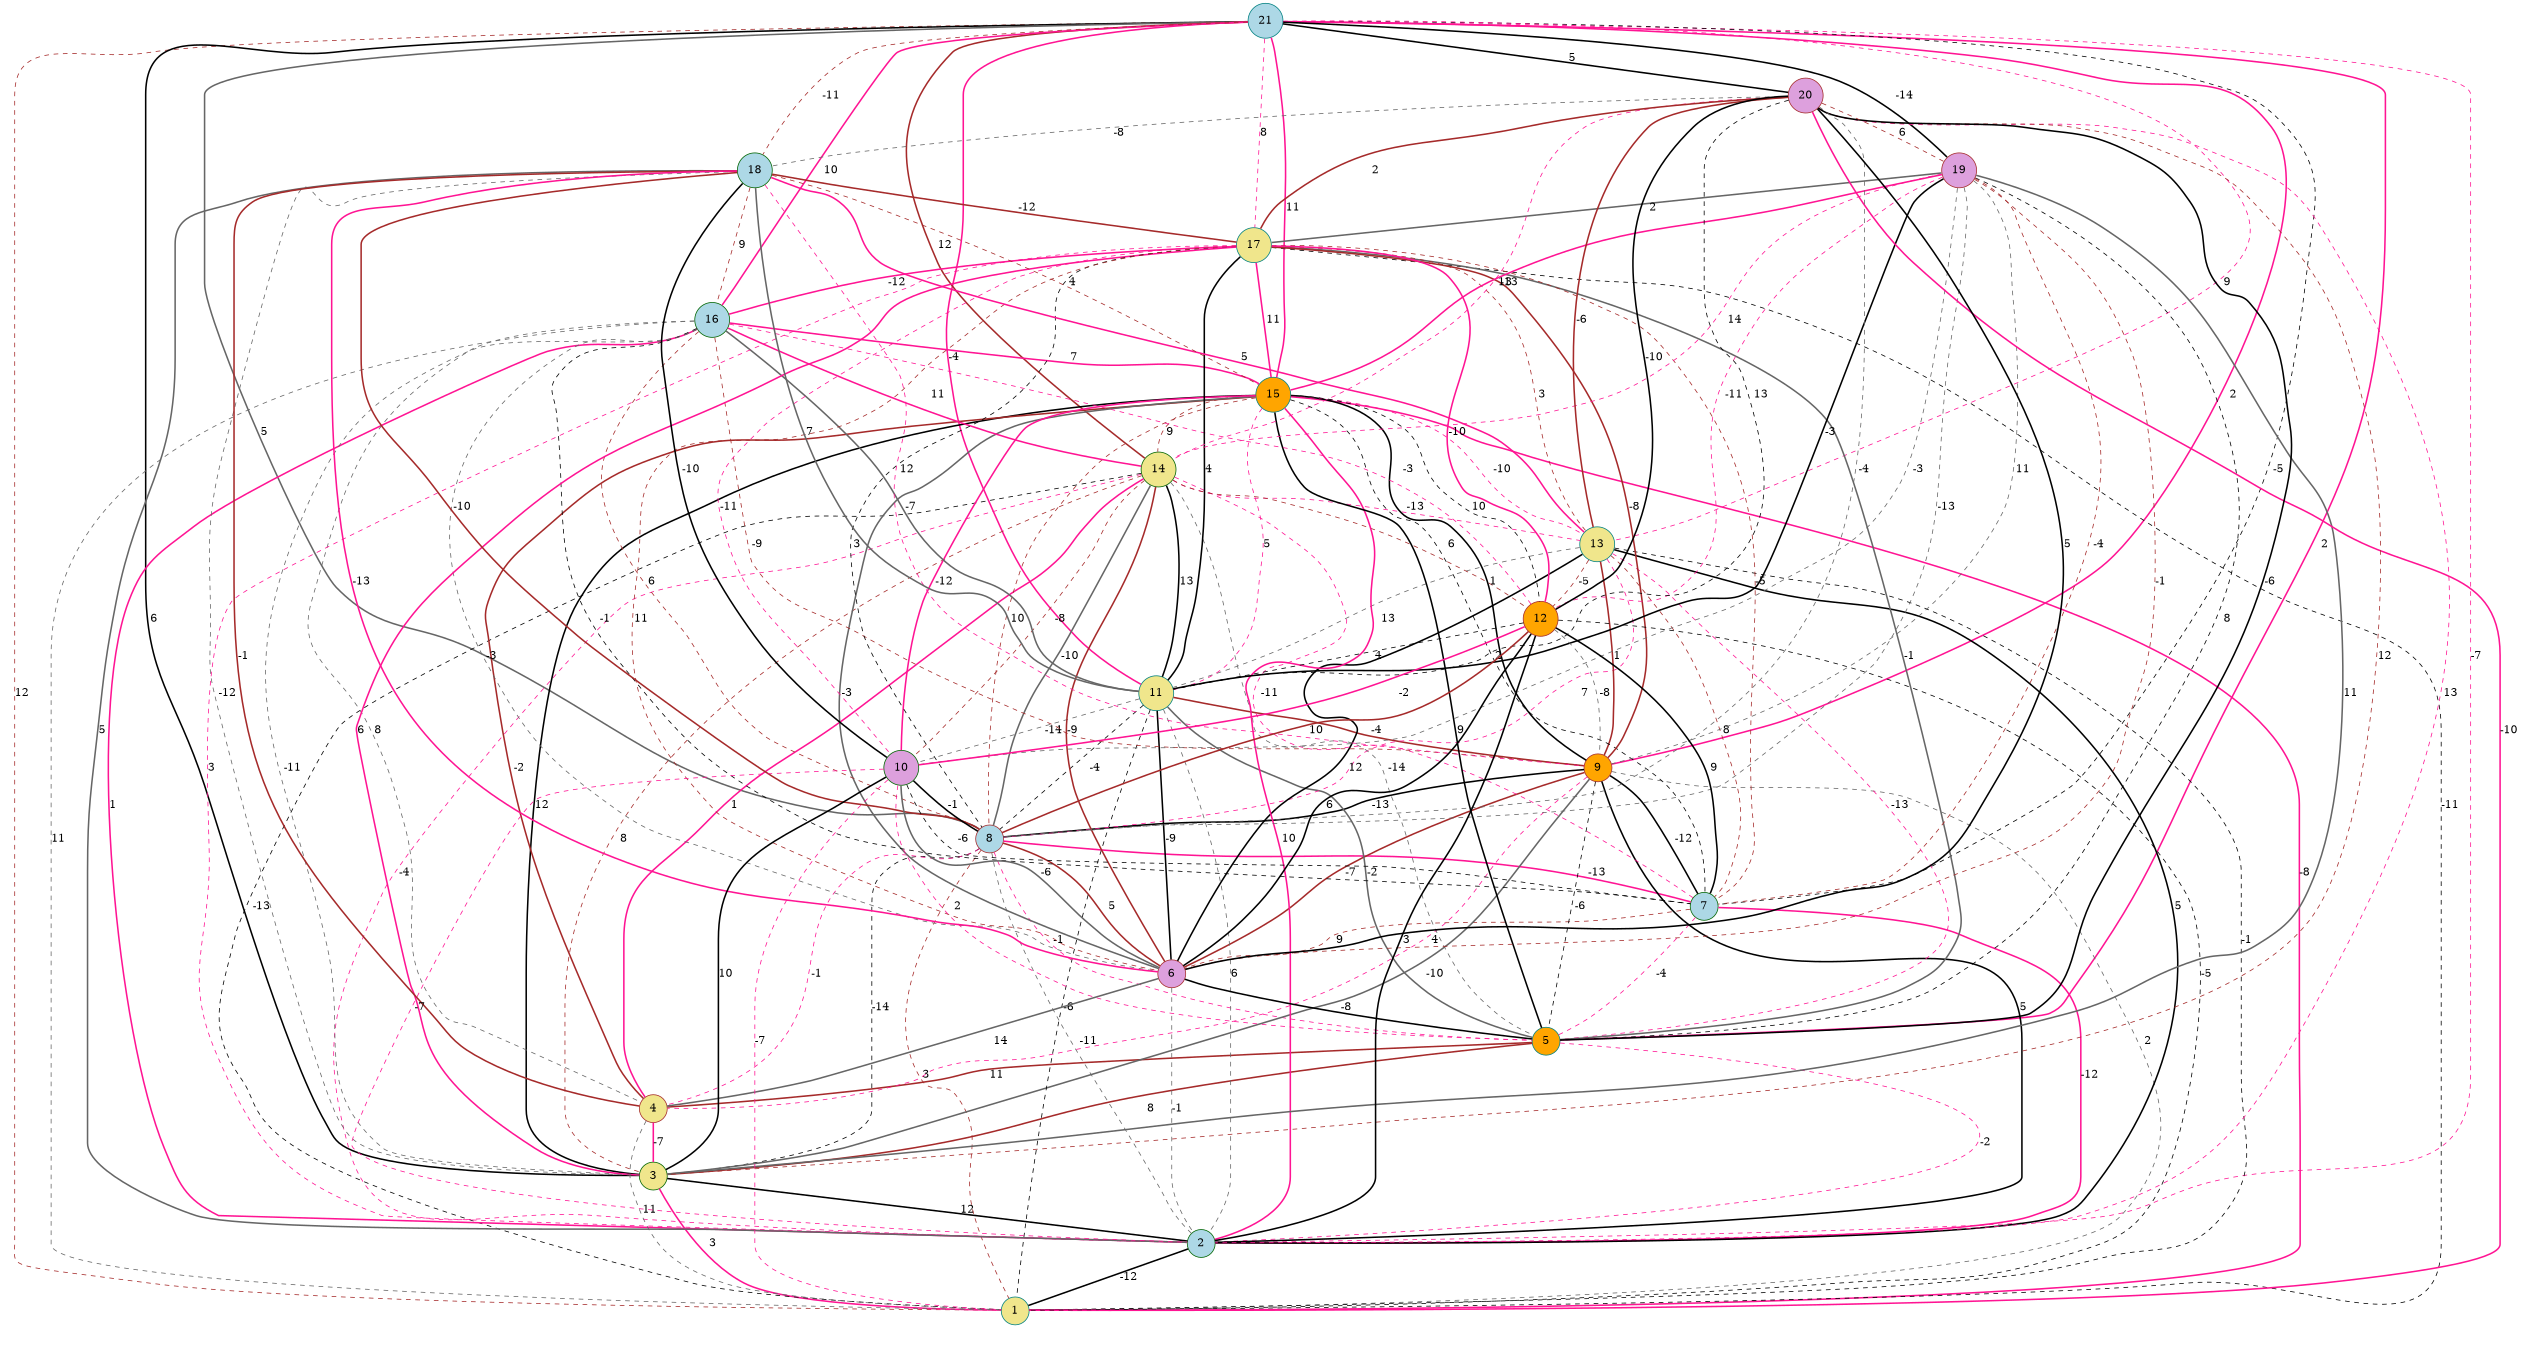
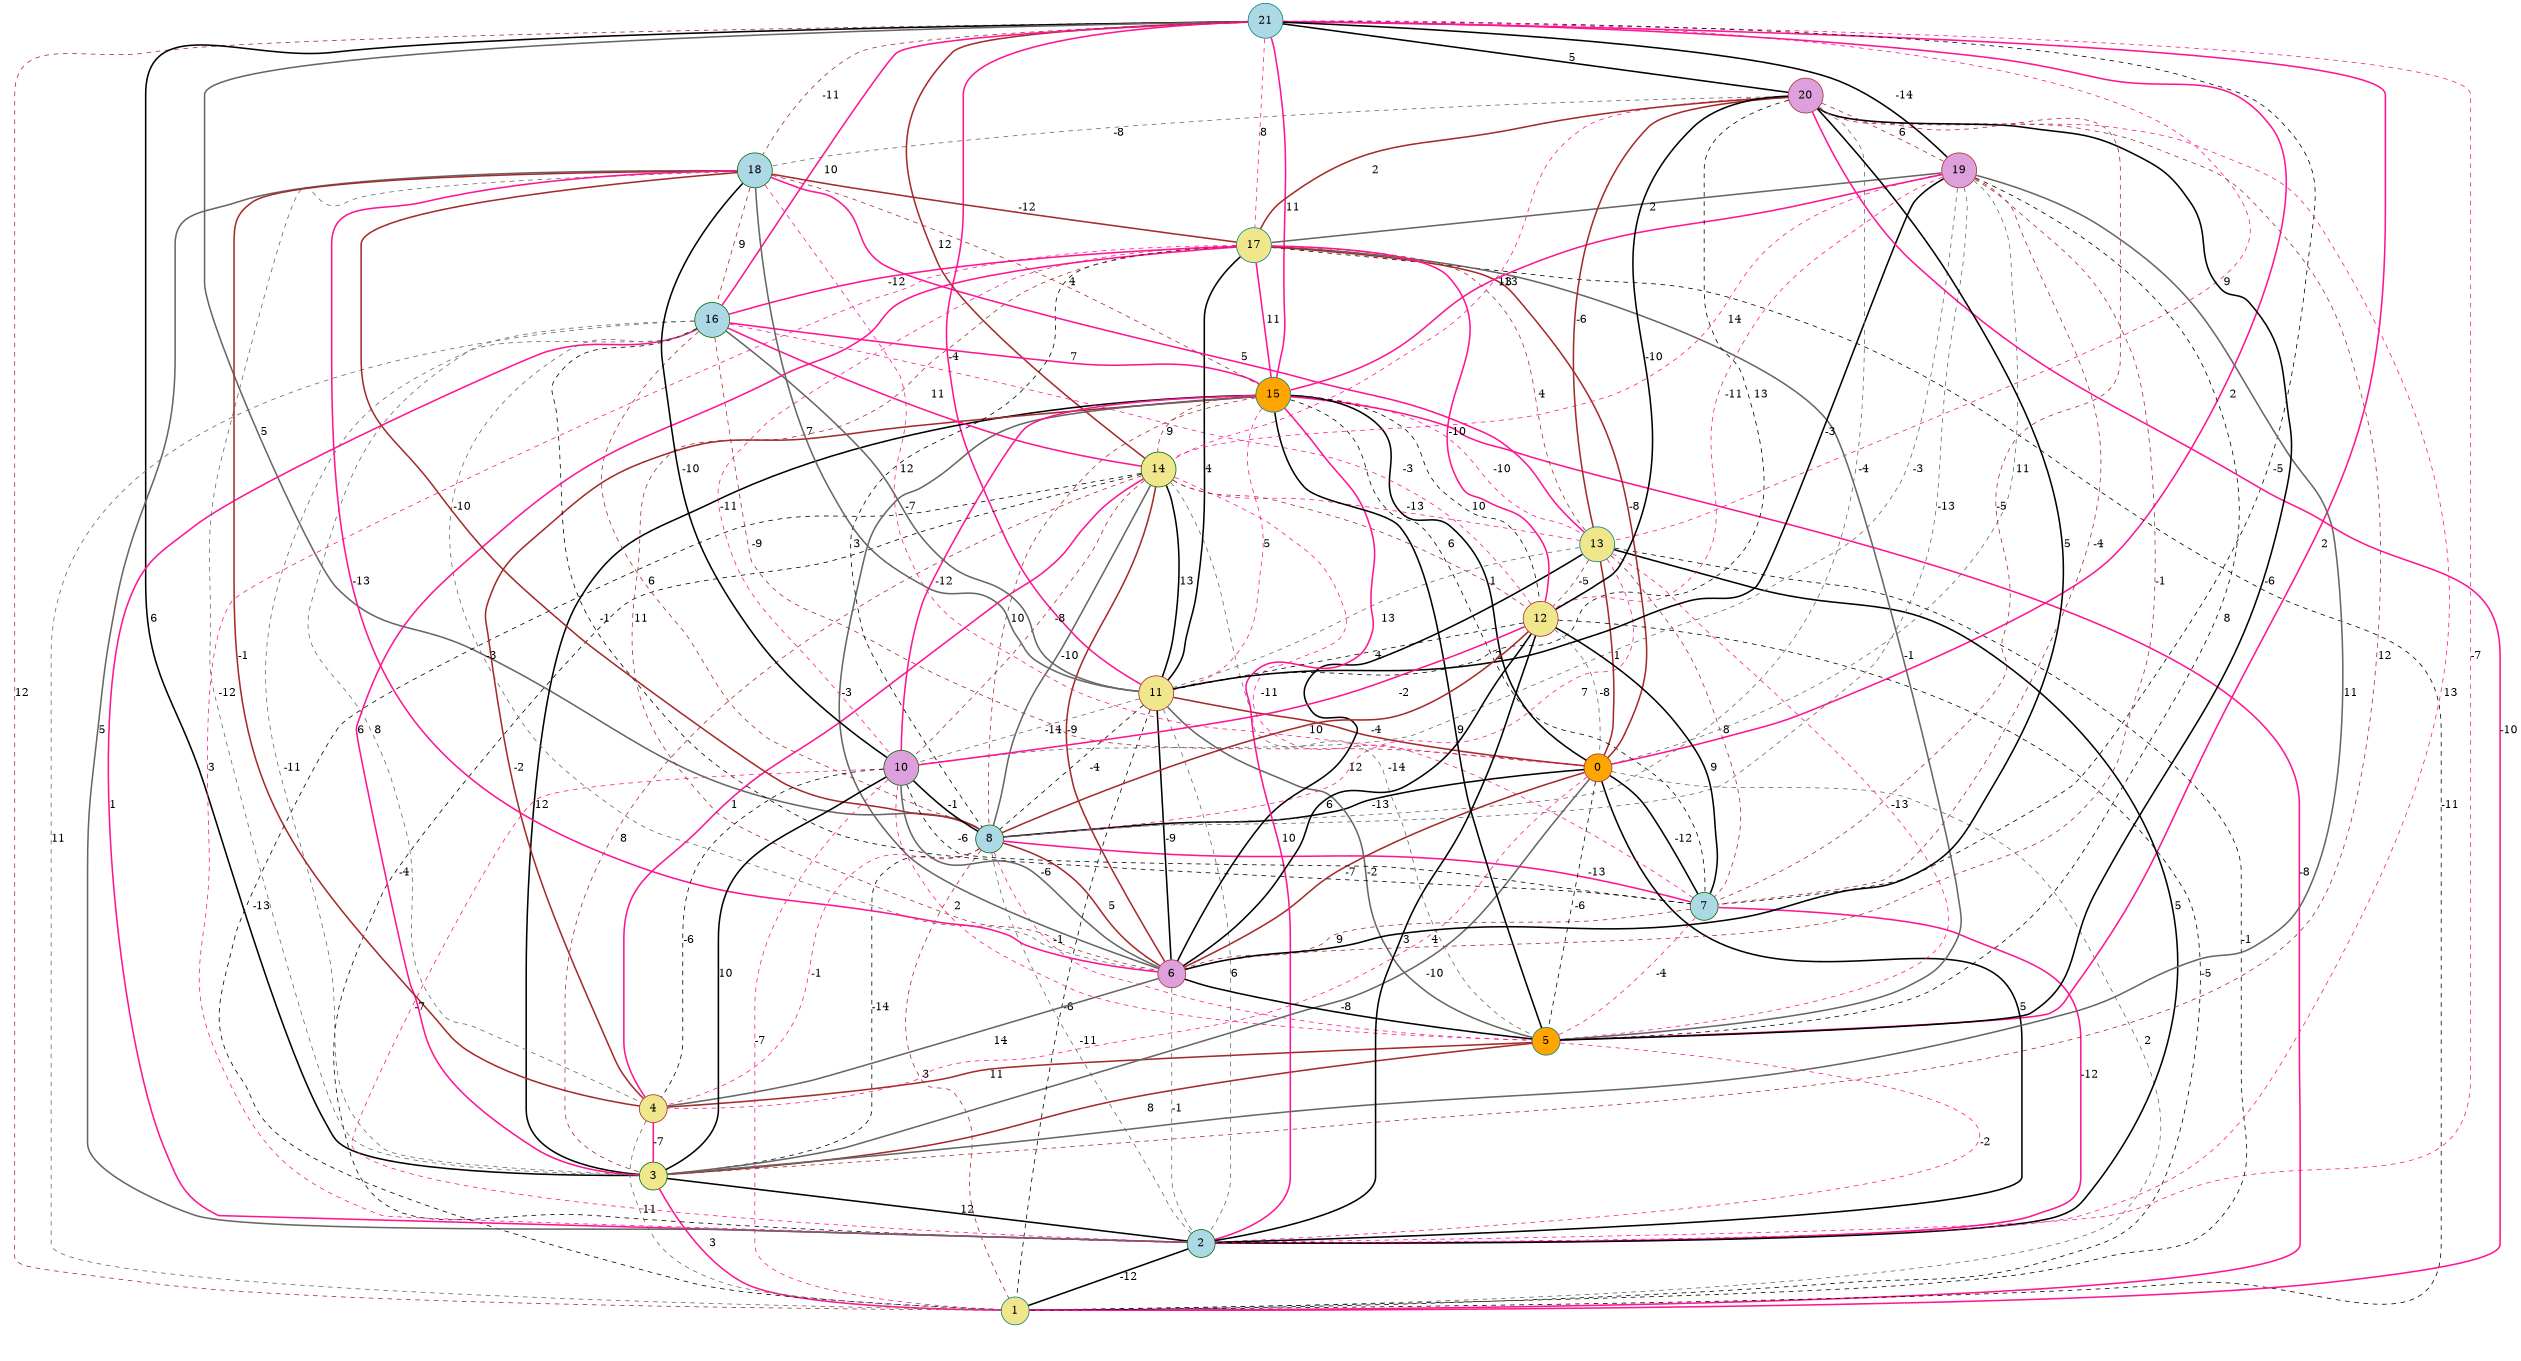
(1542, 395) -> (1542, 395)
(1700, 399) -> (2036, 422)
(1541, 619) -> (1541, 619)
(1156, 693) -> (1156, 693)
(1598, 768) -> (1598, 768)
(990, 839) -> (990, 839)
none -> (693, 875)
(341, 999) -> (341, 999)
